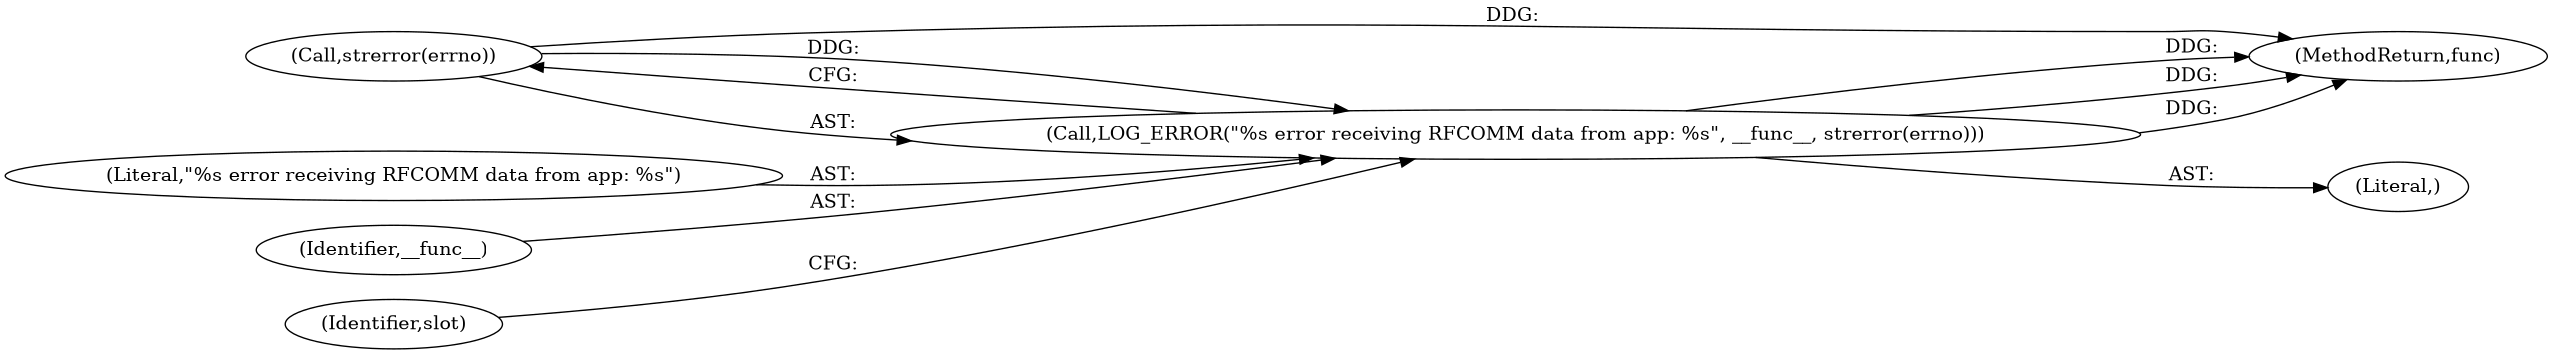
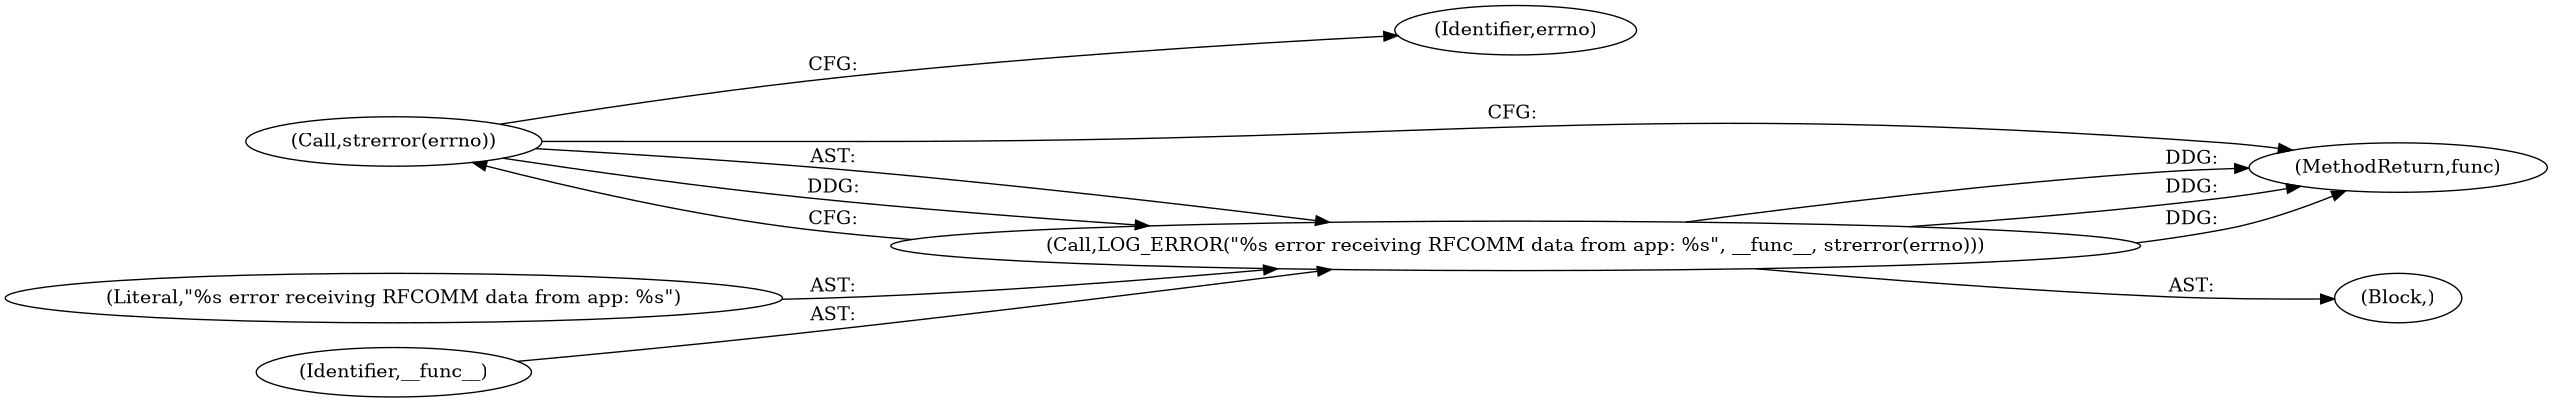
(1516, 16) -> (1516, 113)
none -> (1516, 30)
(2398, 187) -> (2398, 298)
(394, 324) -> none
